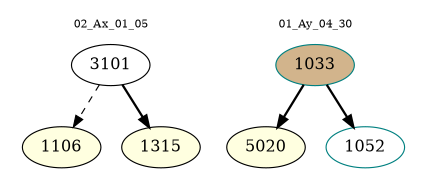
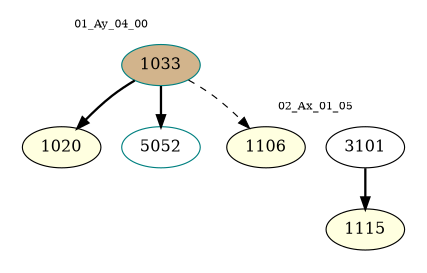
(316, 25) -> (111, 25)
(89, 101) -> (225, 105)
(161, 147) -> (365, 229)
(266, 147) -> (62, 147)
(365, 147) -> (161, 147)
